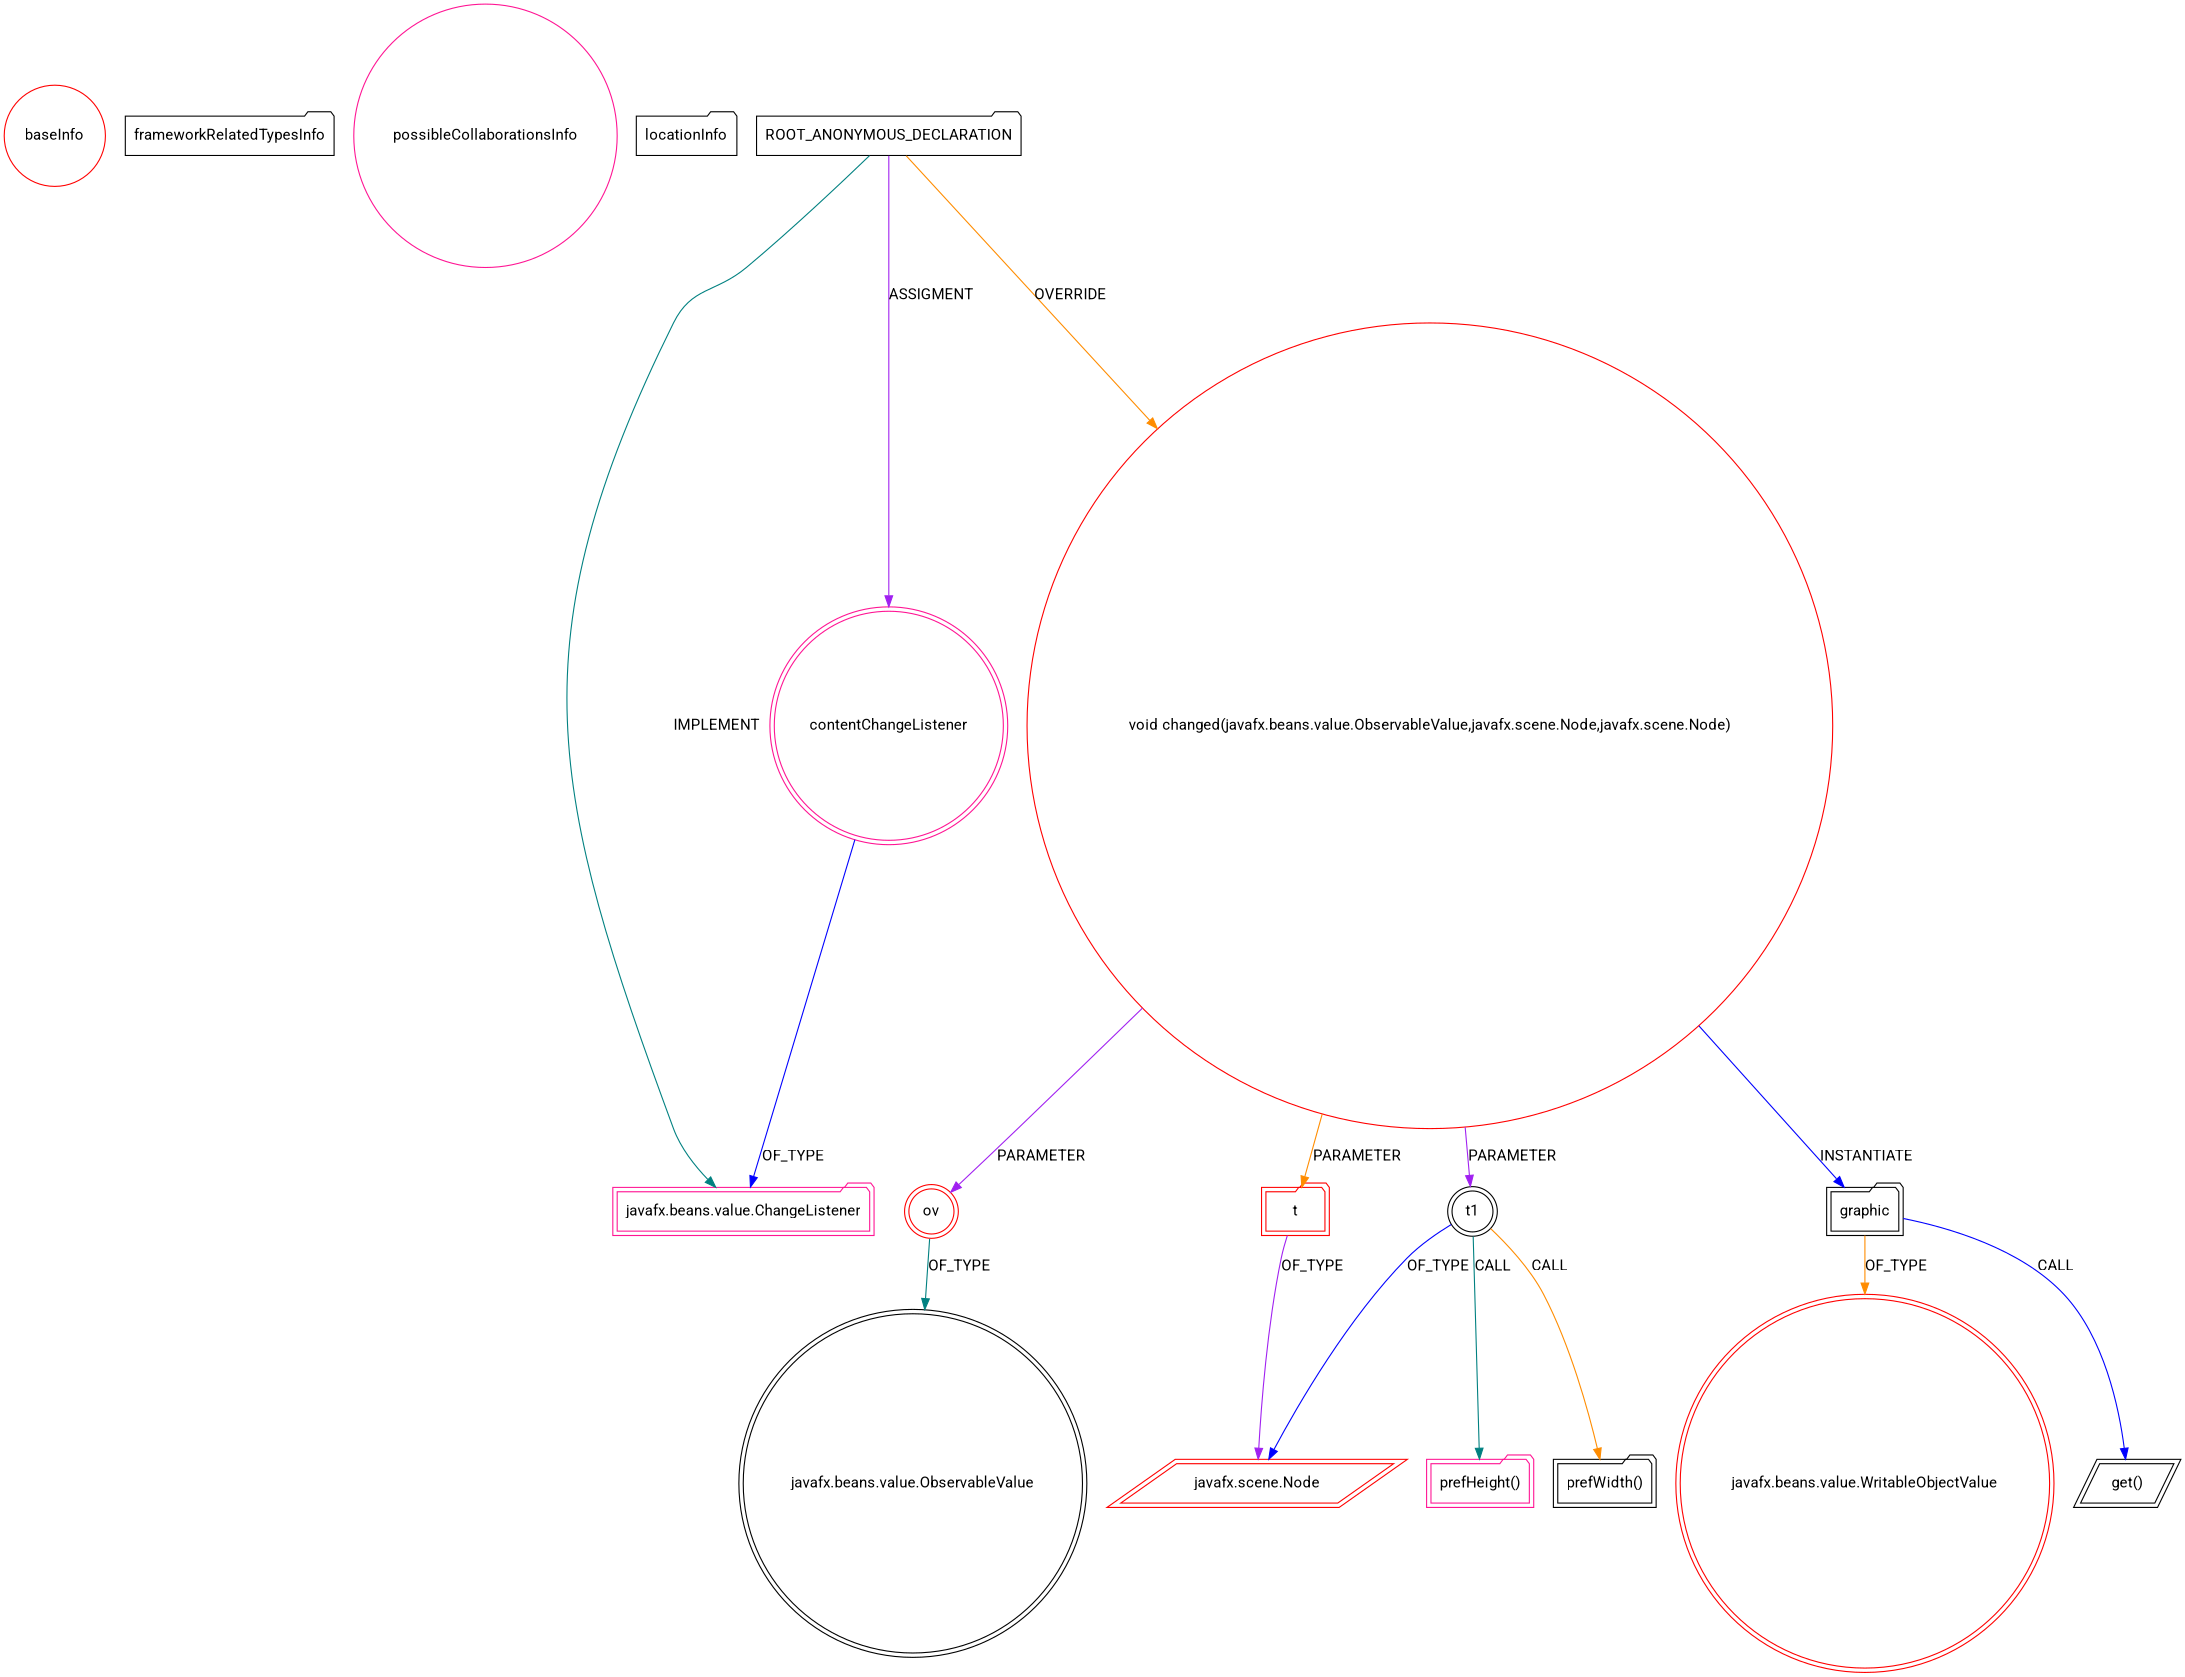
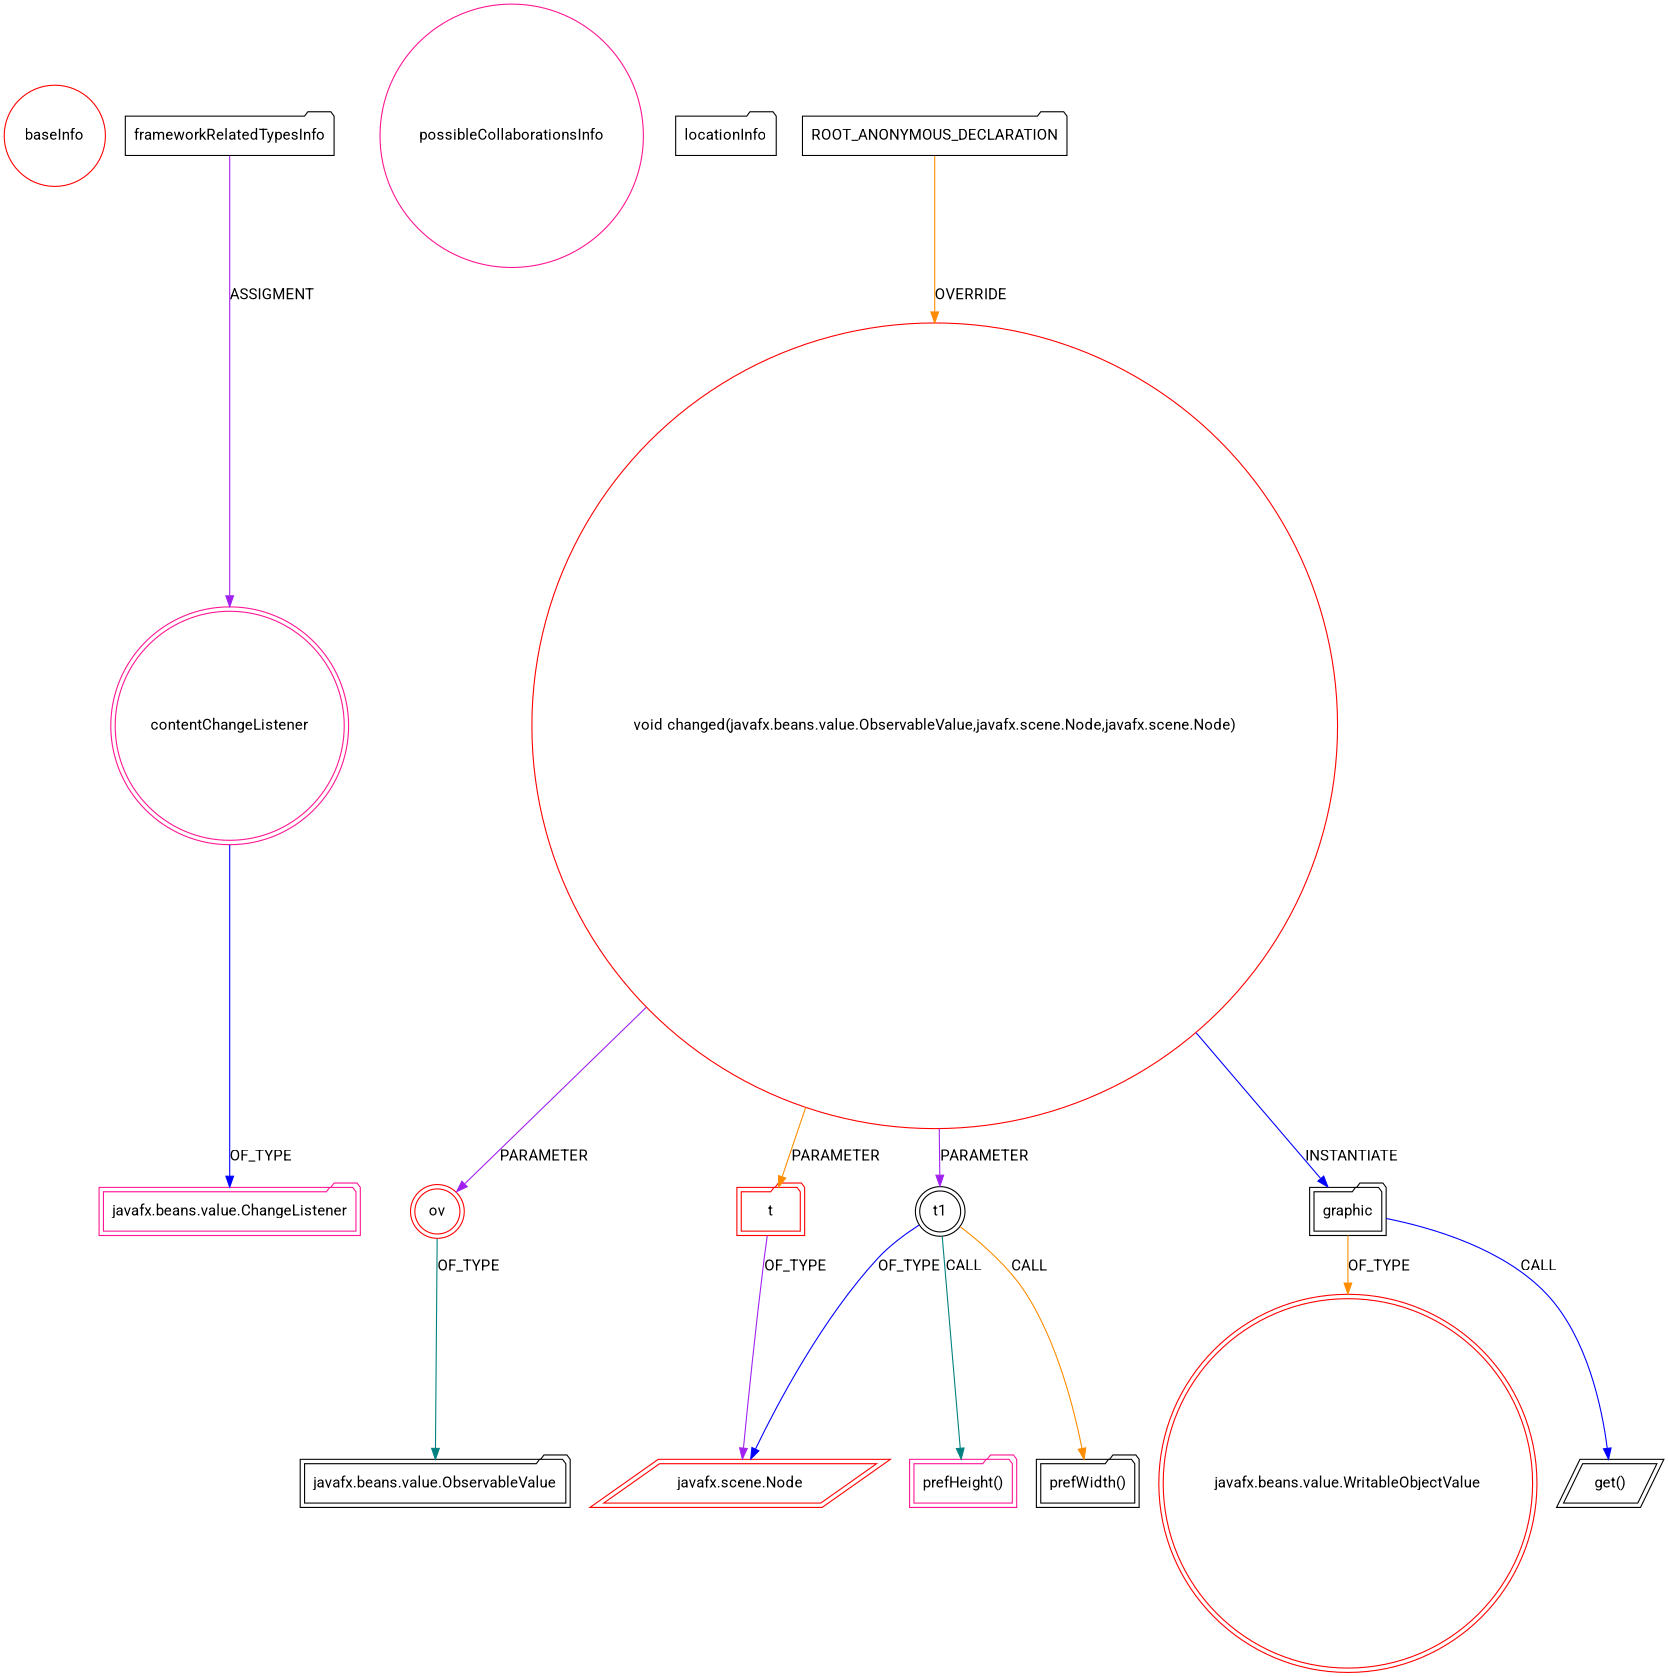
(889, 376) -> (230, 376)
(572, 625) -> none
(913, 1483) -> (435, 1483)
